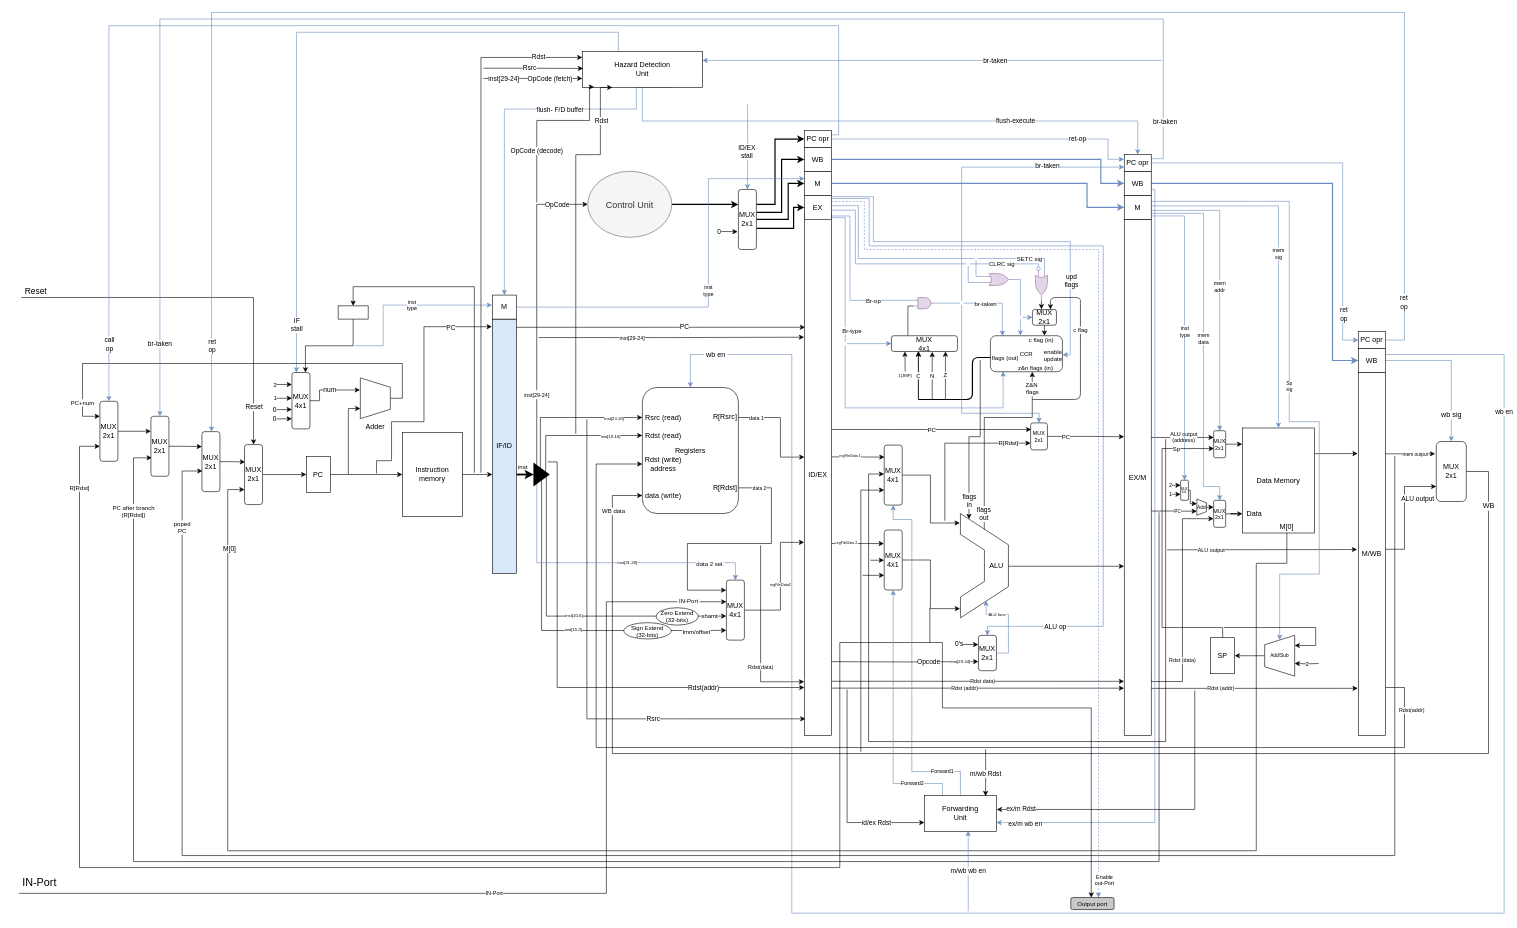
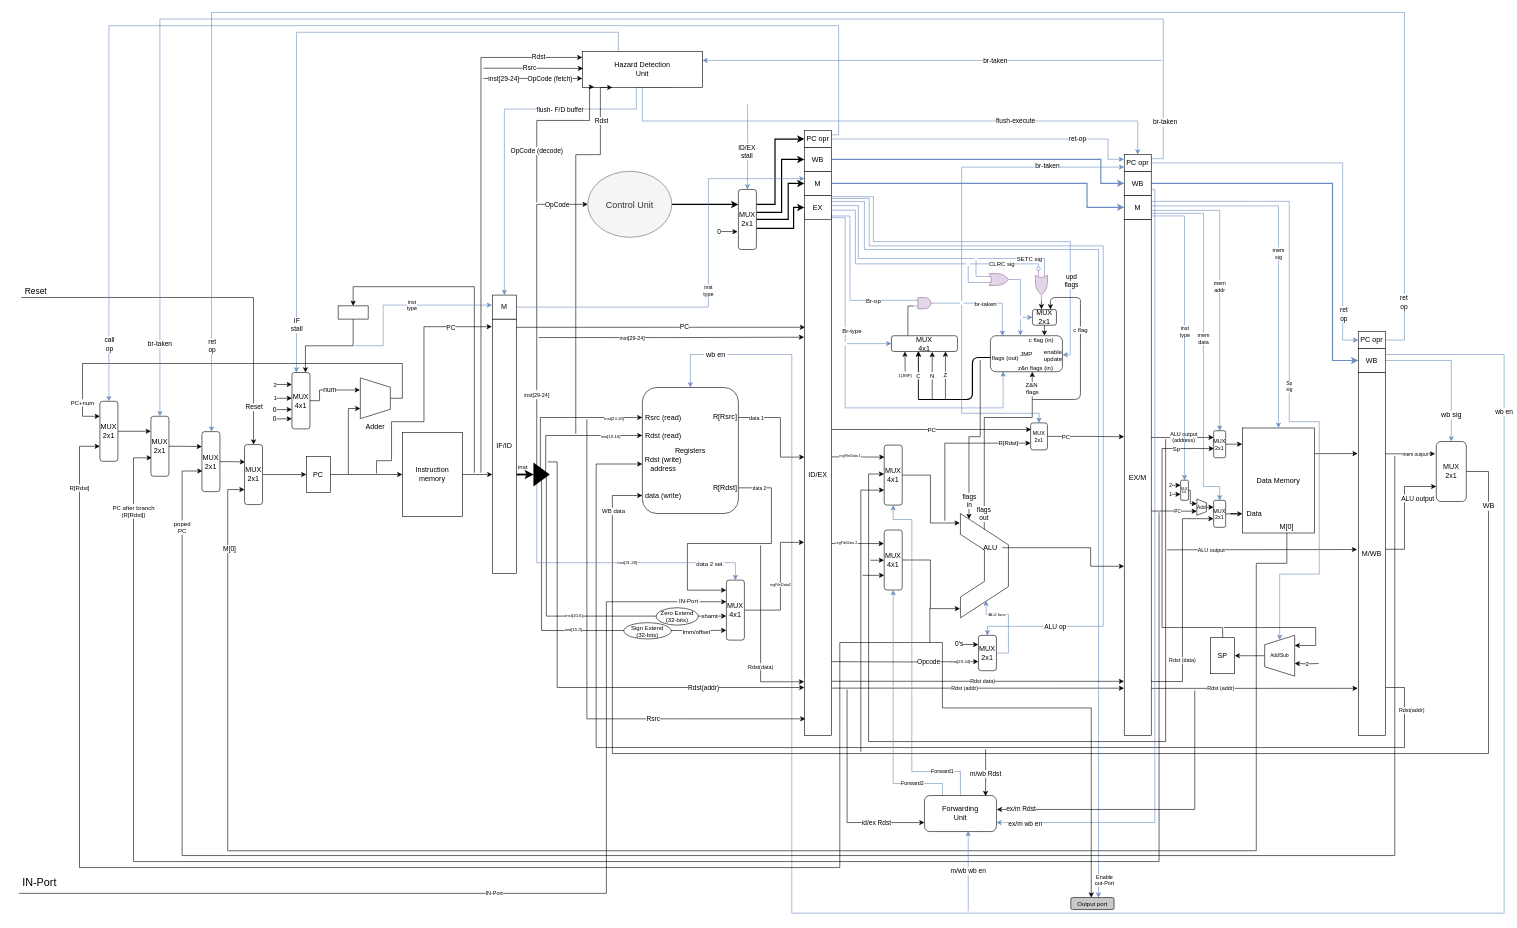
(1026, 354) -> (1026, 354)
(1098, 404) -> (1098, 404)
(504, 446) -> (504, 446)
(996, 566) -> (990, 548)
(960, 813) -> (960, 813)
